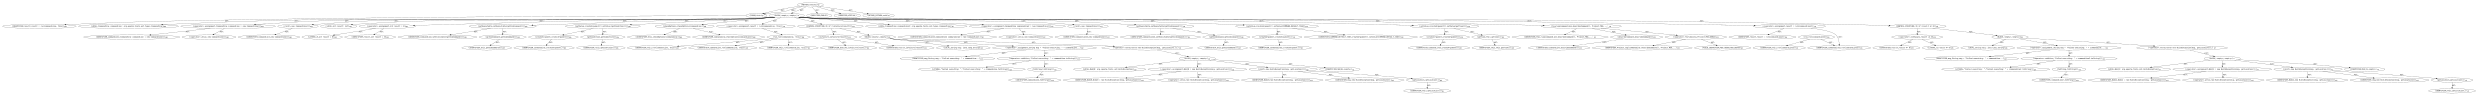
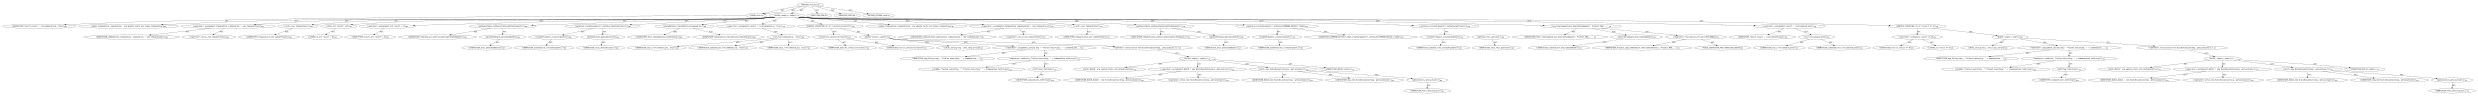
(1829, 31) -> (1802, 32)
(355, 32) -> (331, 31)
(1467, 32) -> none
